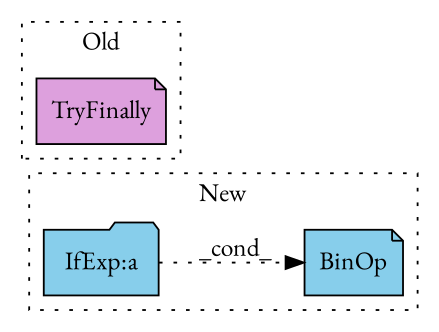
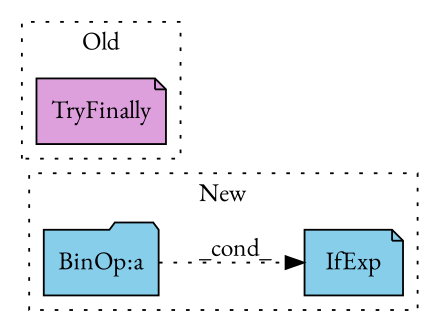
(101, 263) -> (101, 263)
(354, 263) -> (354, 263)
